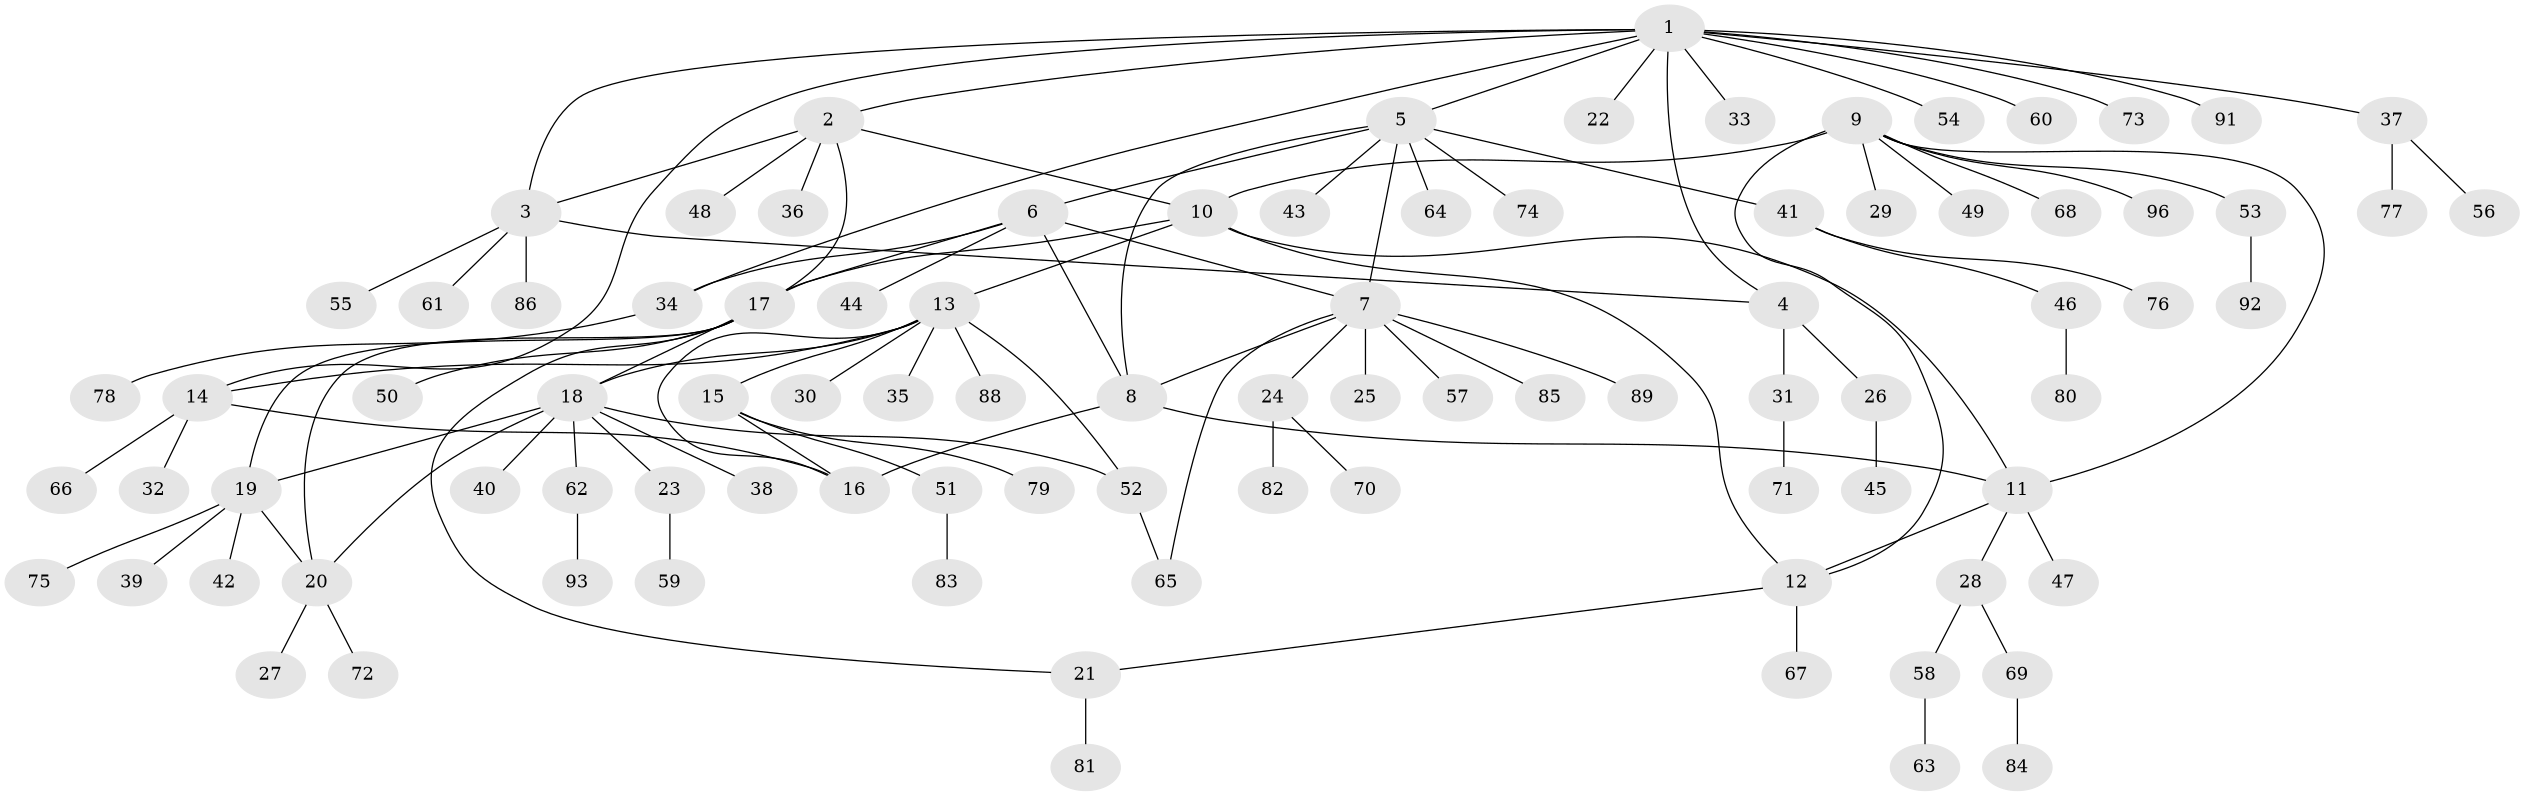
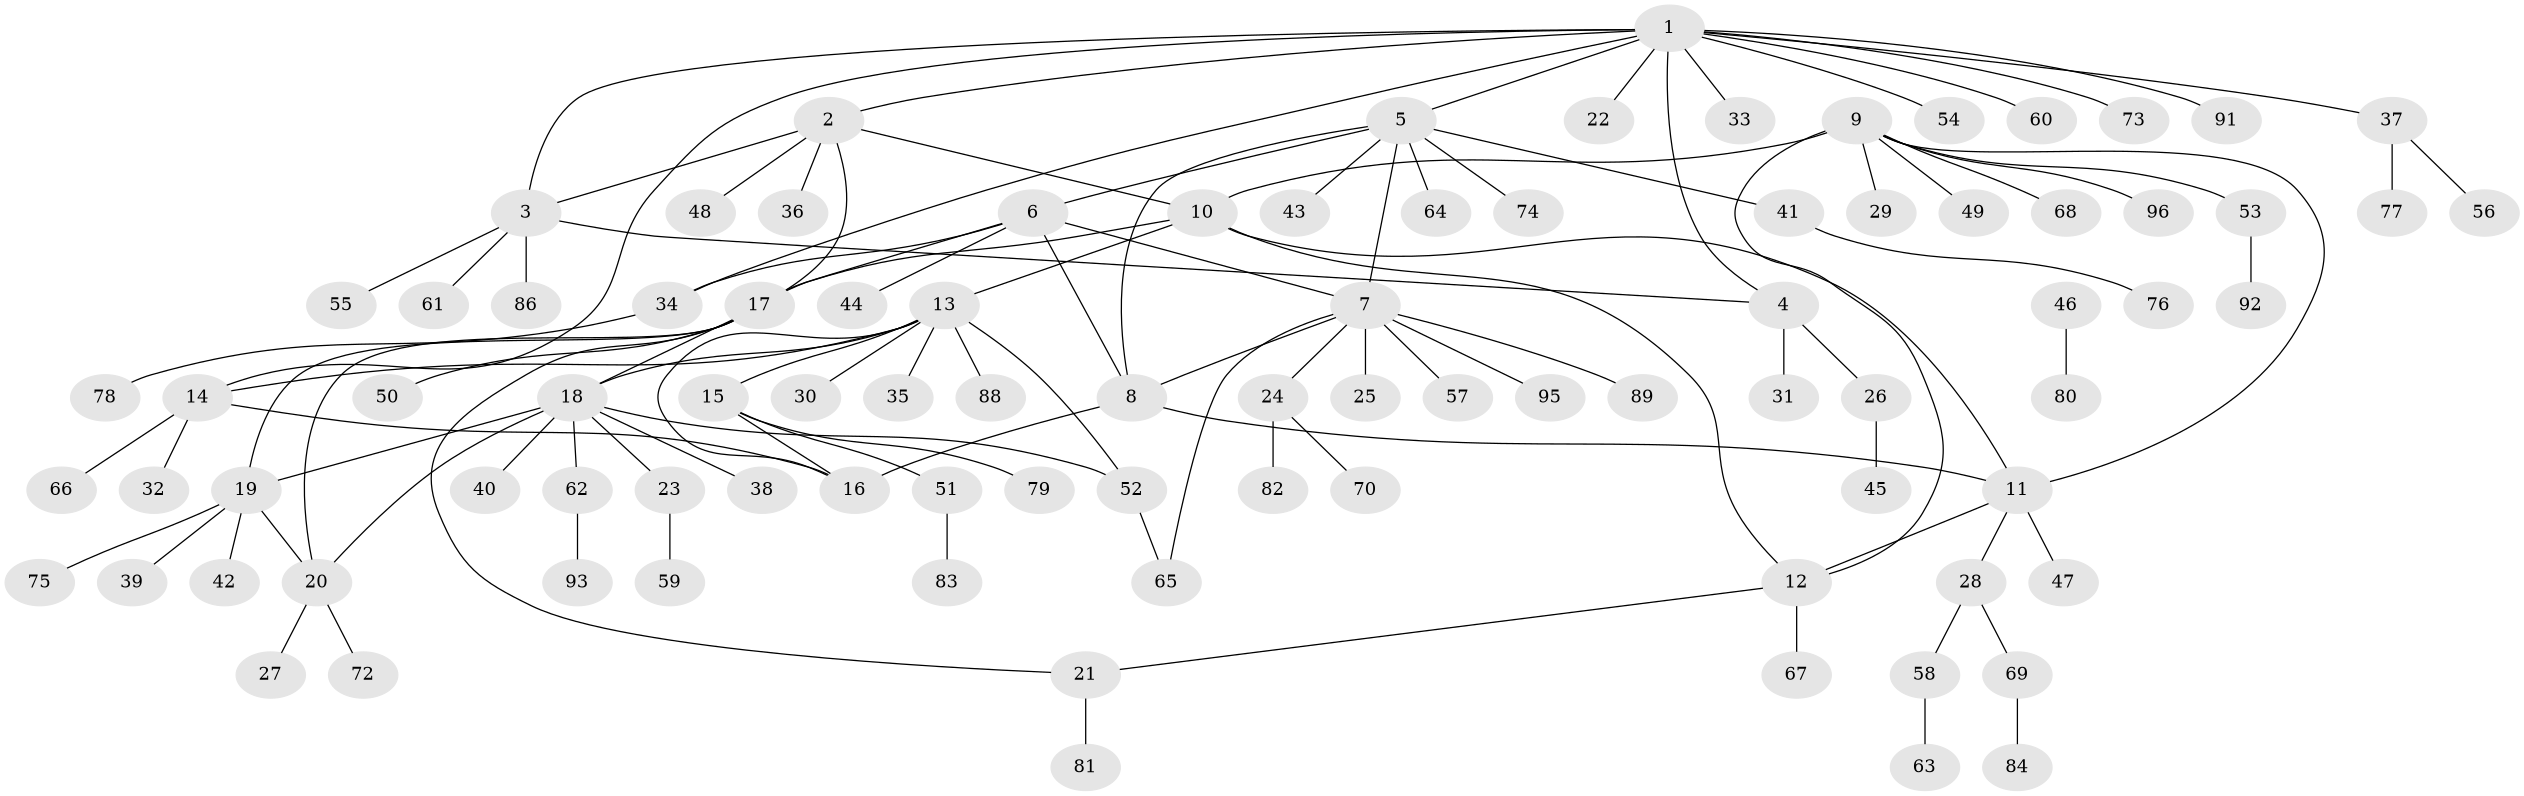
(1955, 266) -> none
(1550, 398) -> (1550, 398)
(1784, 490) -> none
